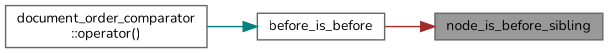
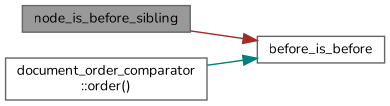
(106, 27) -> (106, 79)
(403, 27) -> (217, 35)
